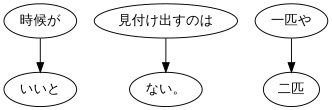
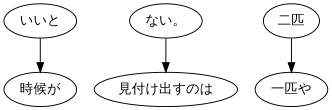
(40, 51) -> (40, 51)
(166, 51) -> (166, 51)
(291, 51) -> (291, 51)
